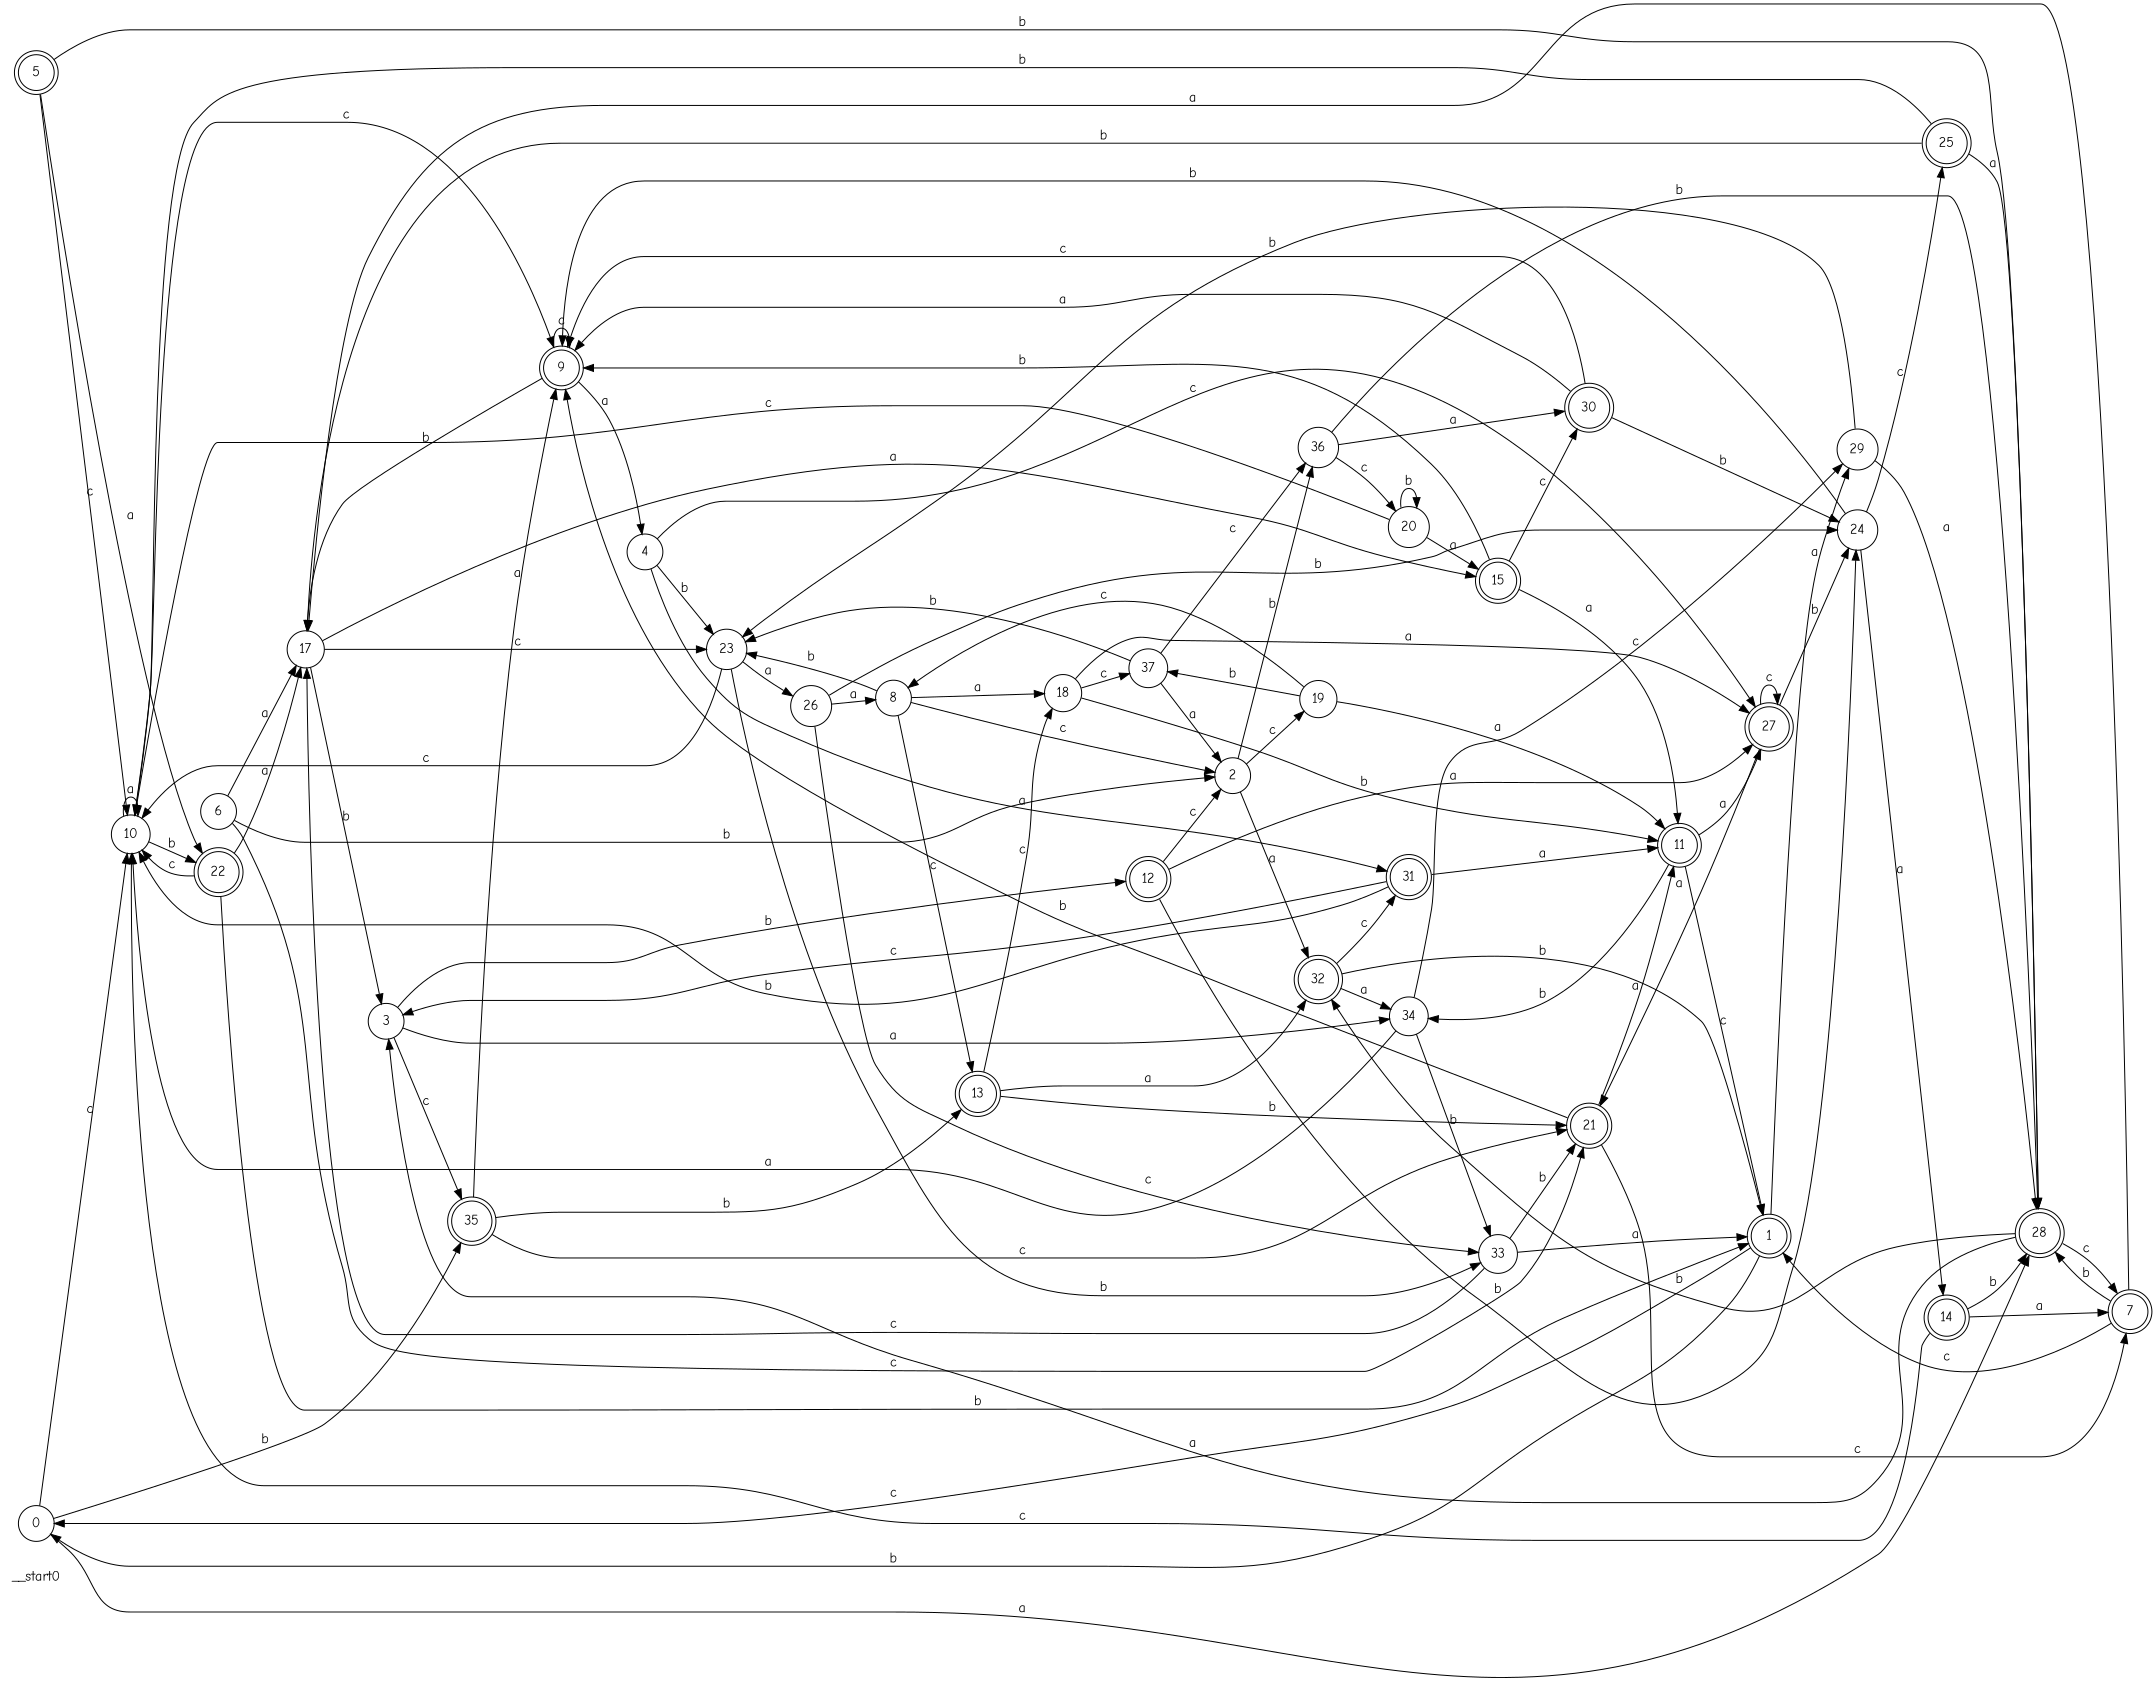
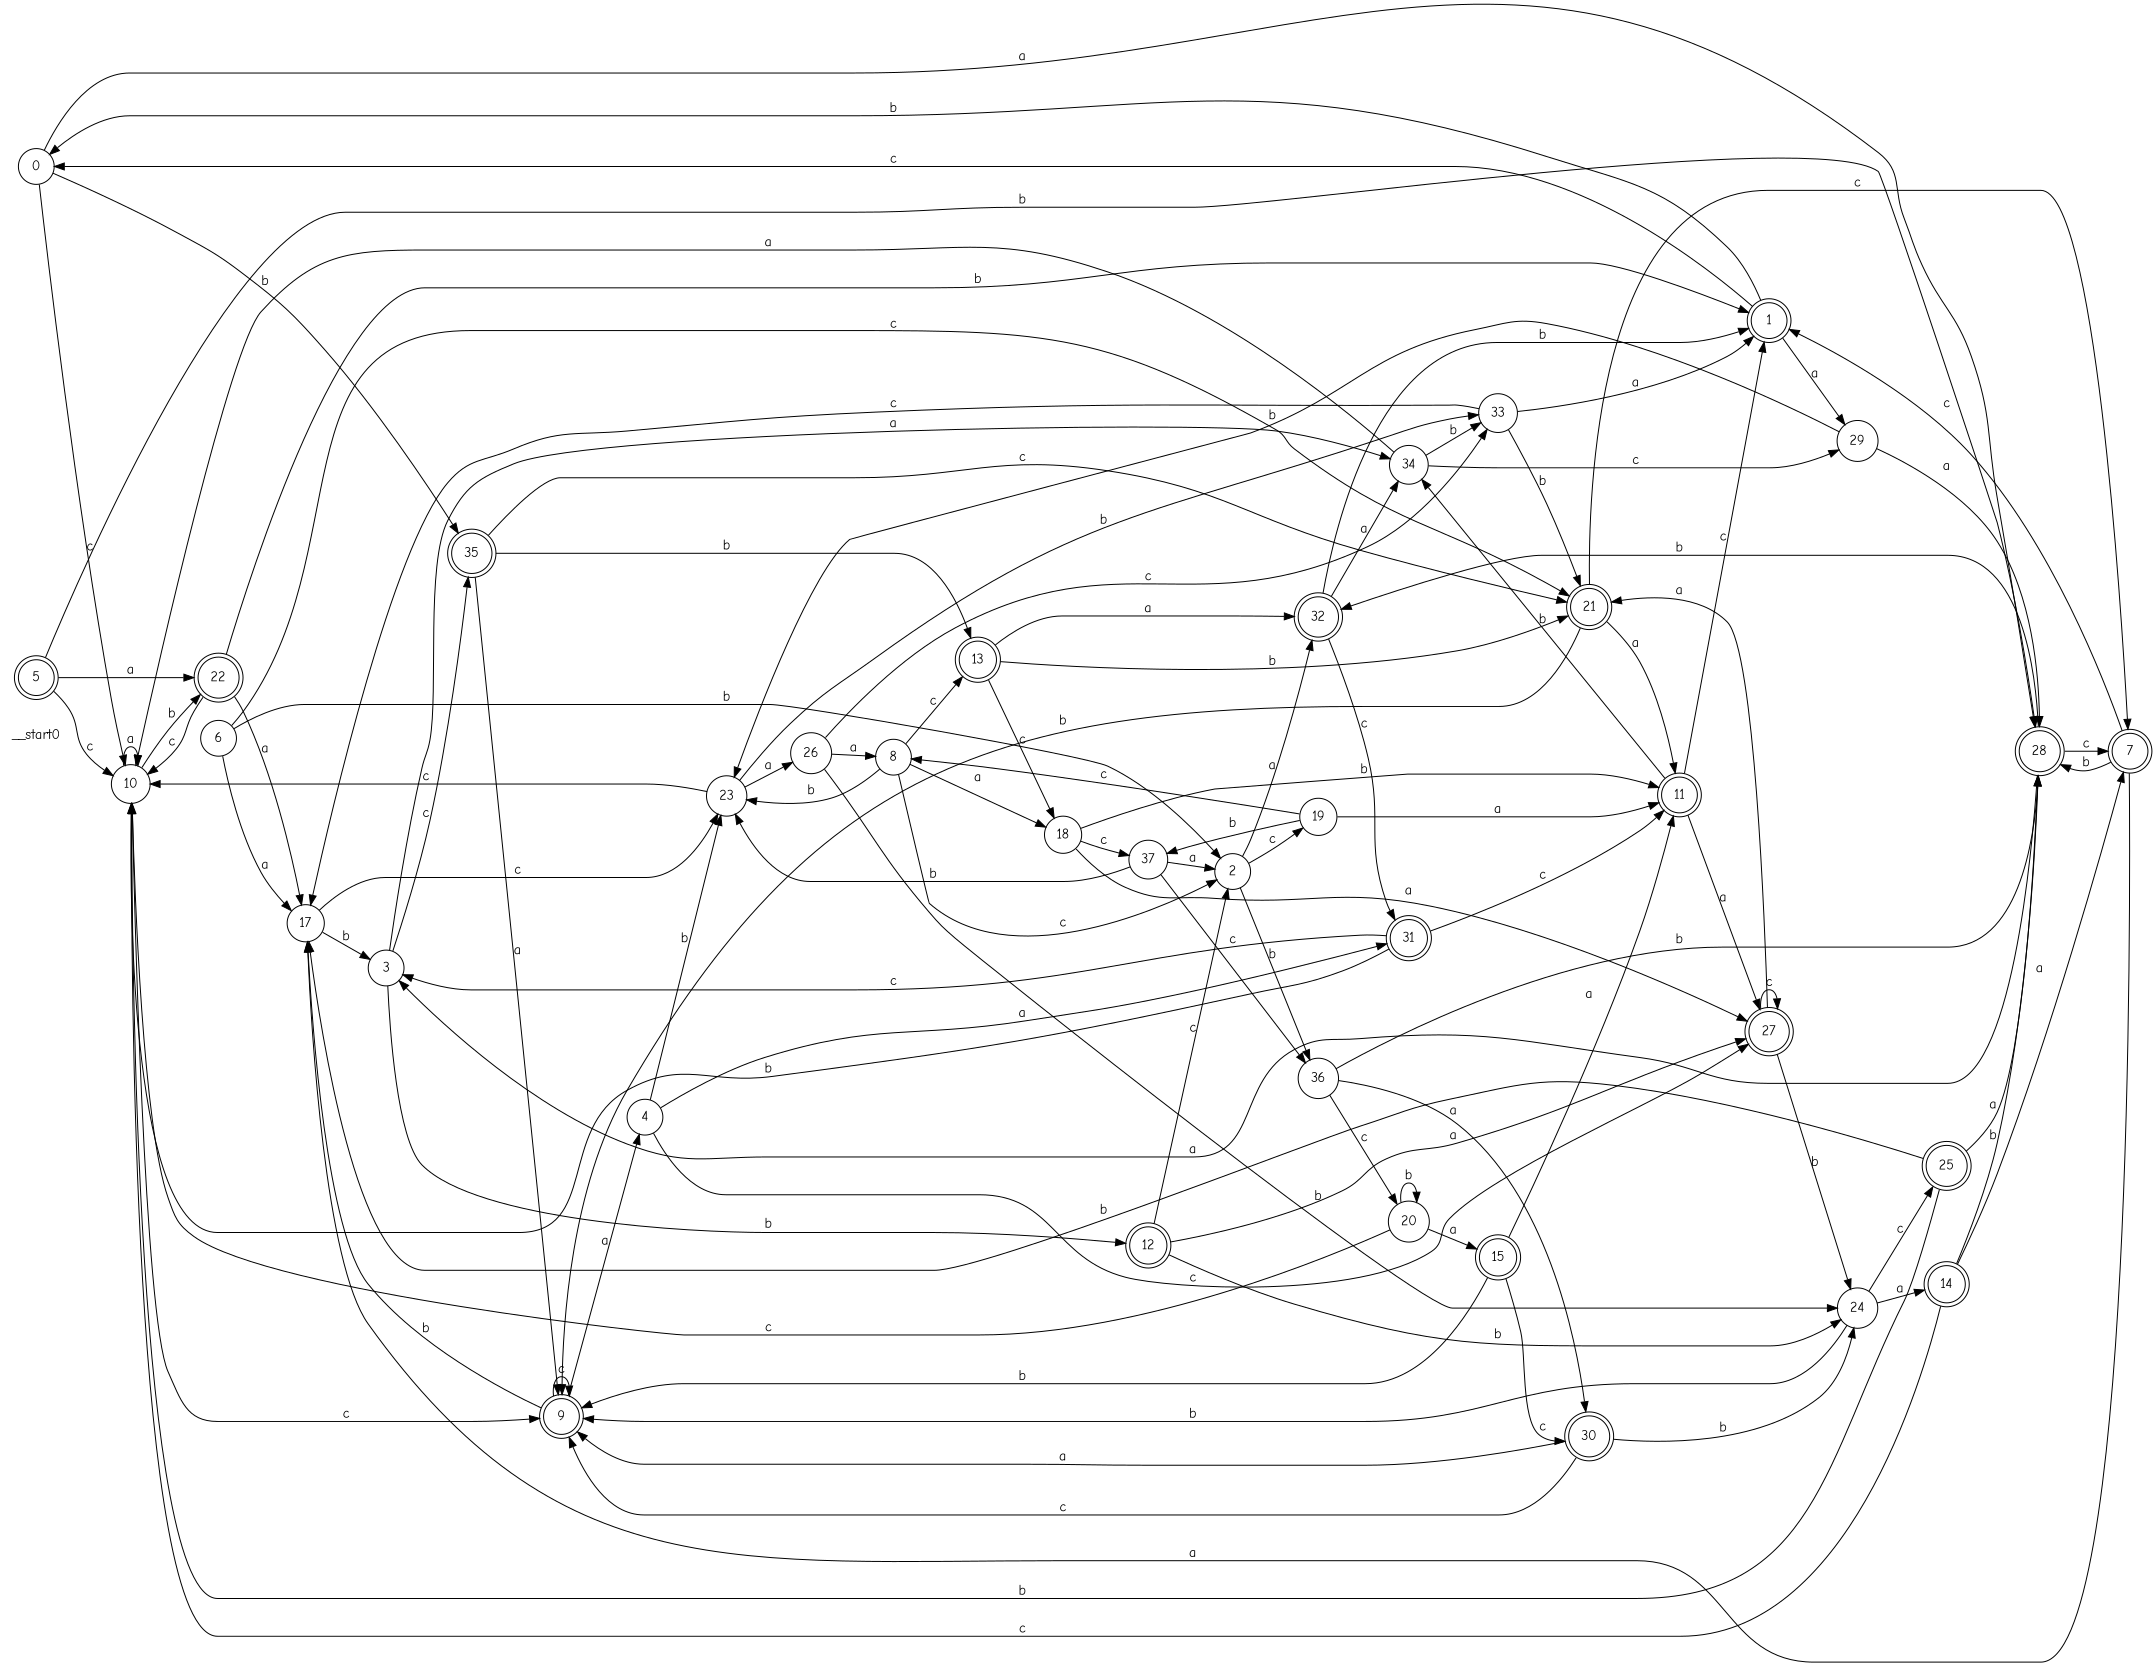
(884, 465) -> none
(1543, 854) -> (1543, 875)
